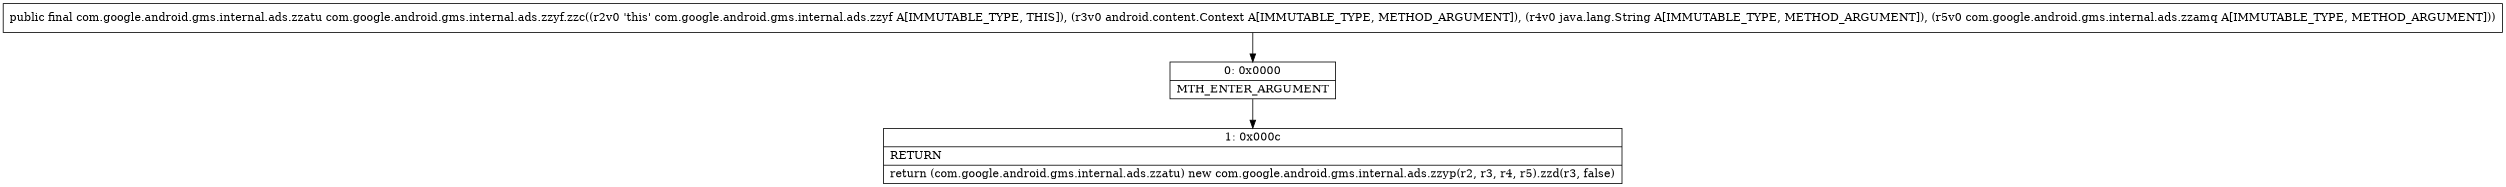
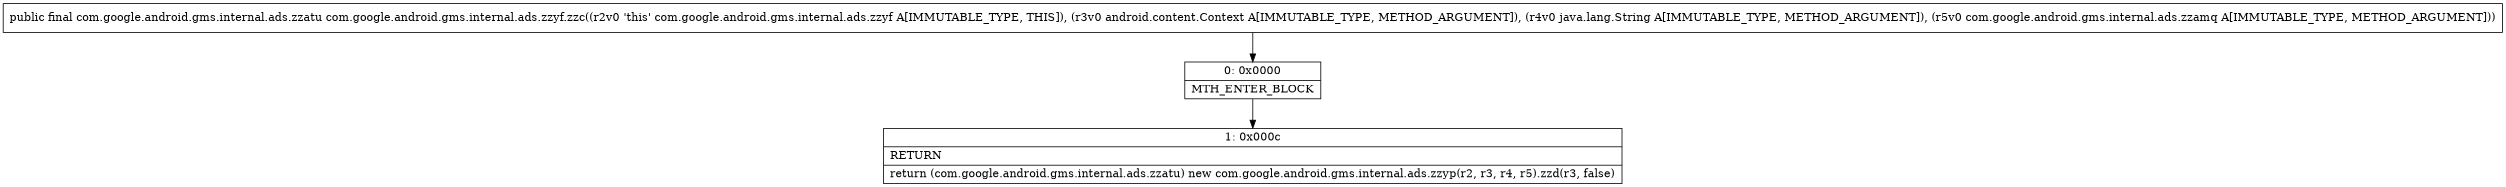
(1253, 89) -> (1253, 89)
